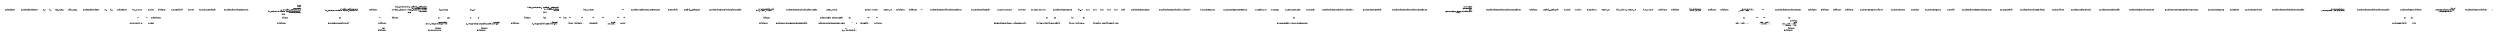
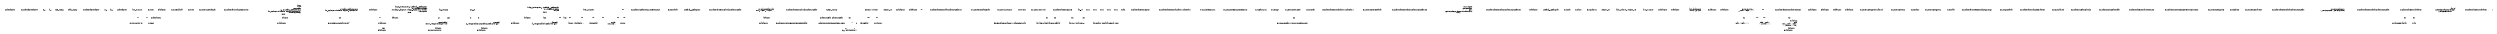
(2410, 17) -> (2412, 17)
